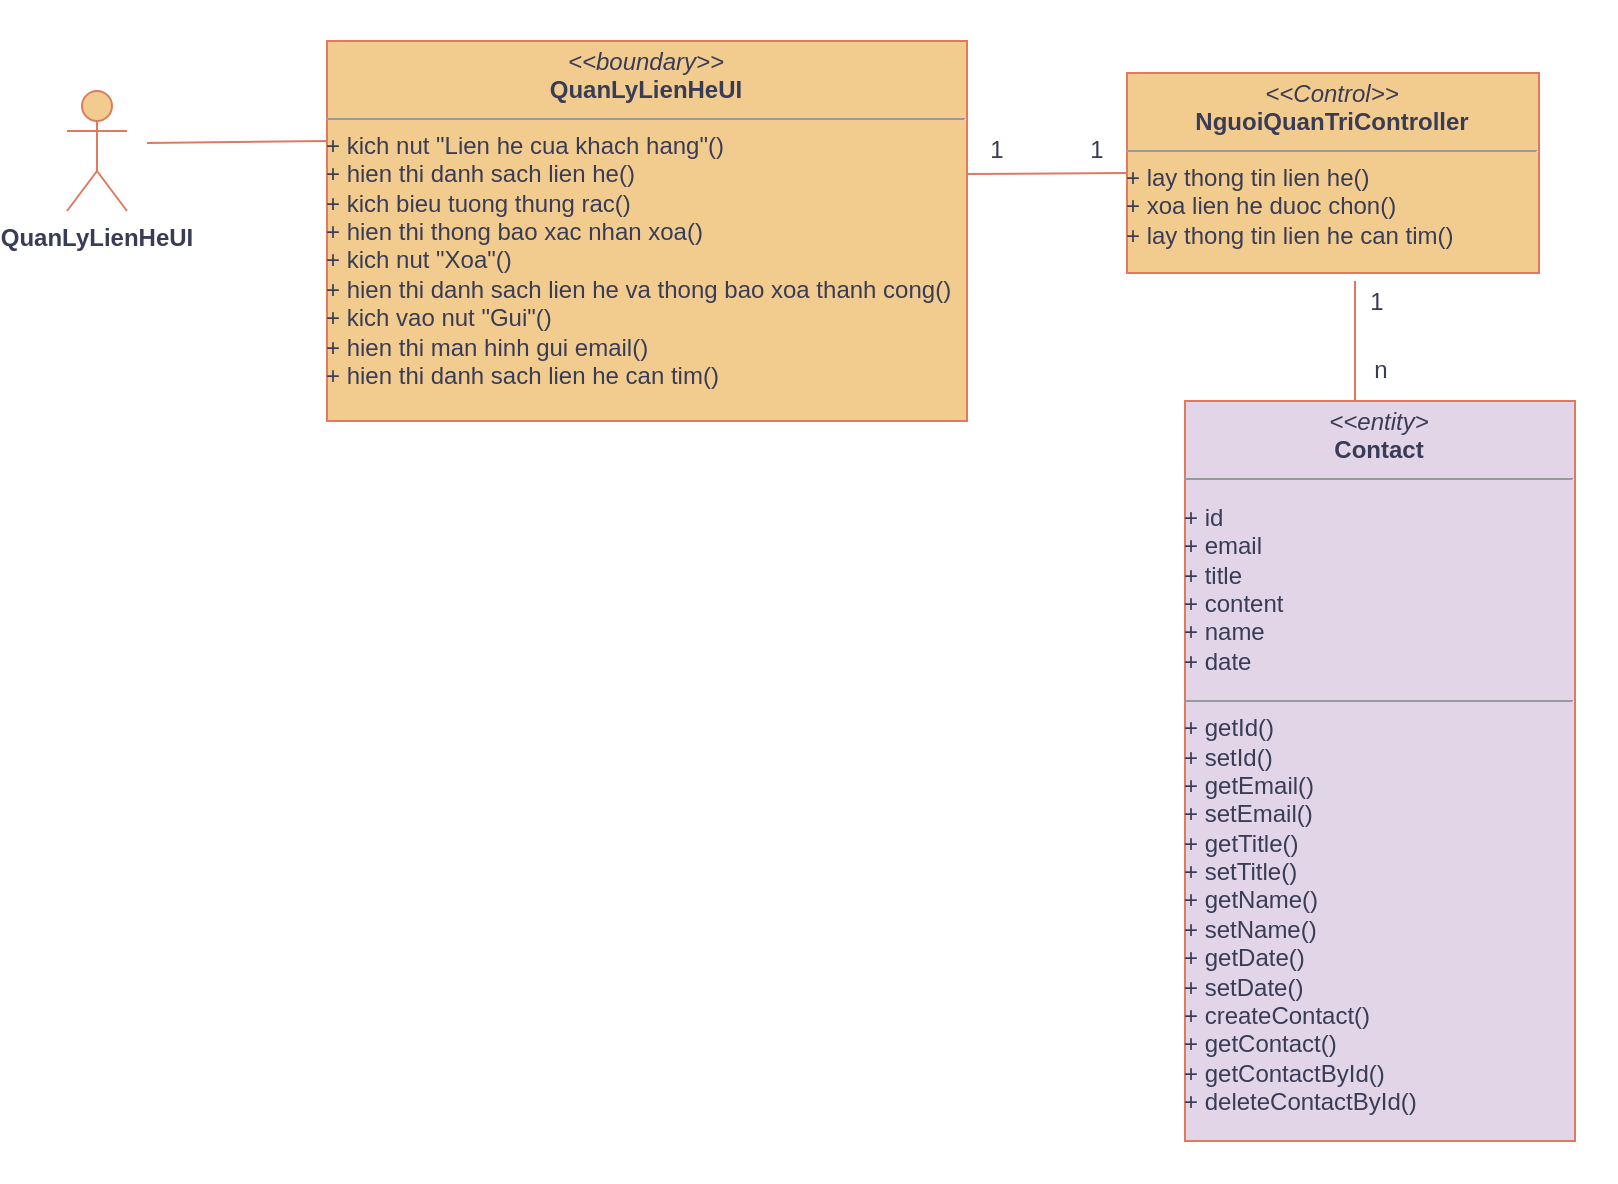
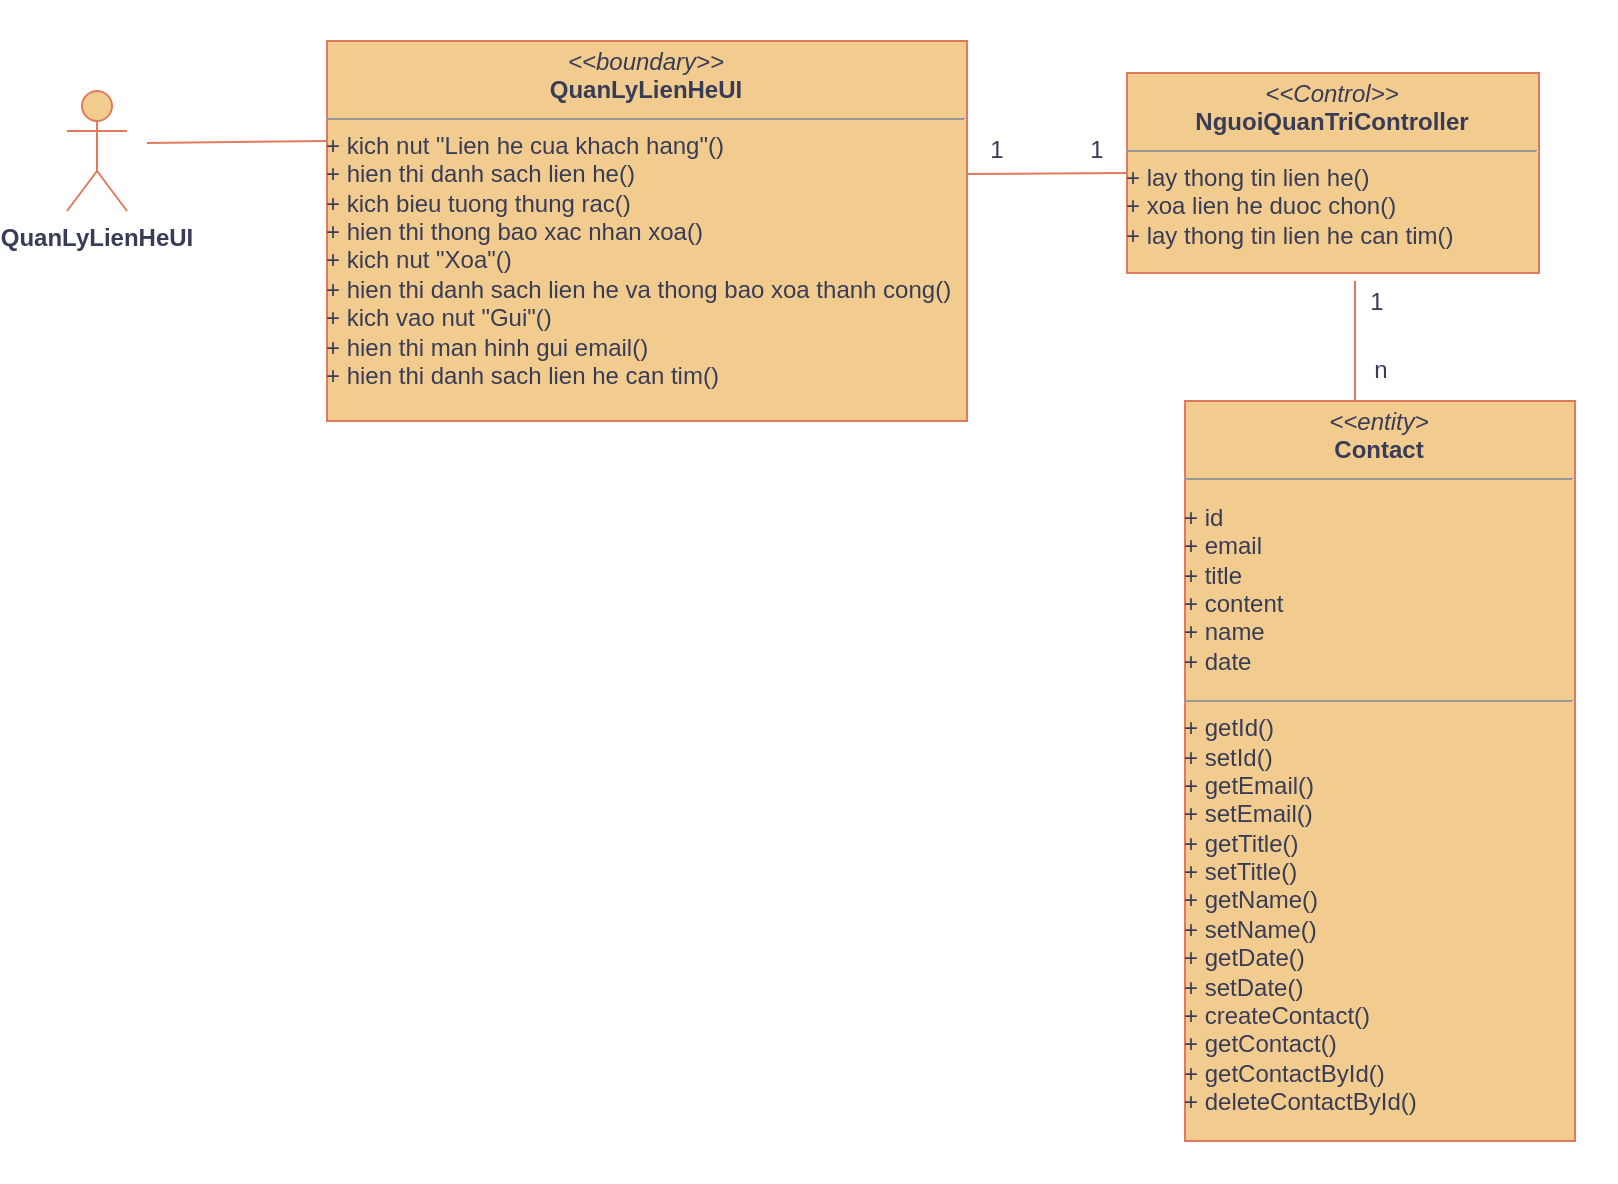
(1380, 771) -> (1380, 771)
